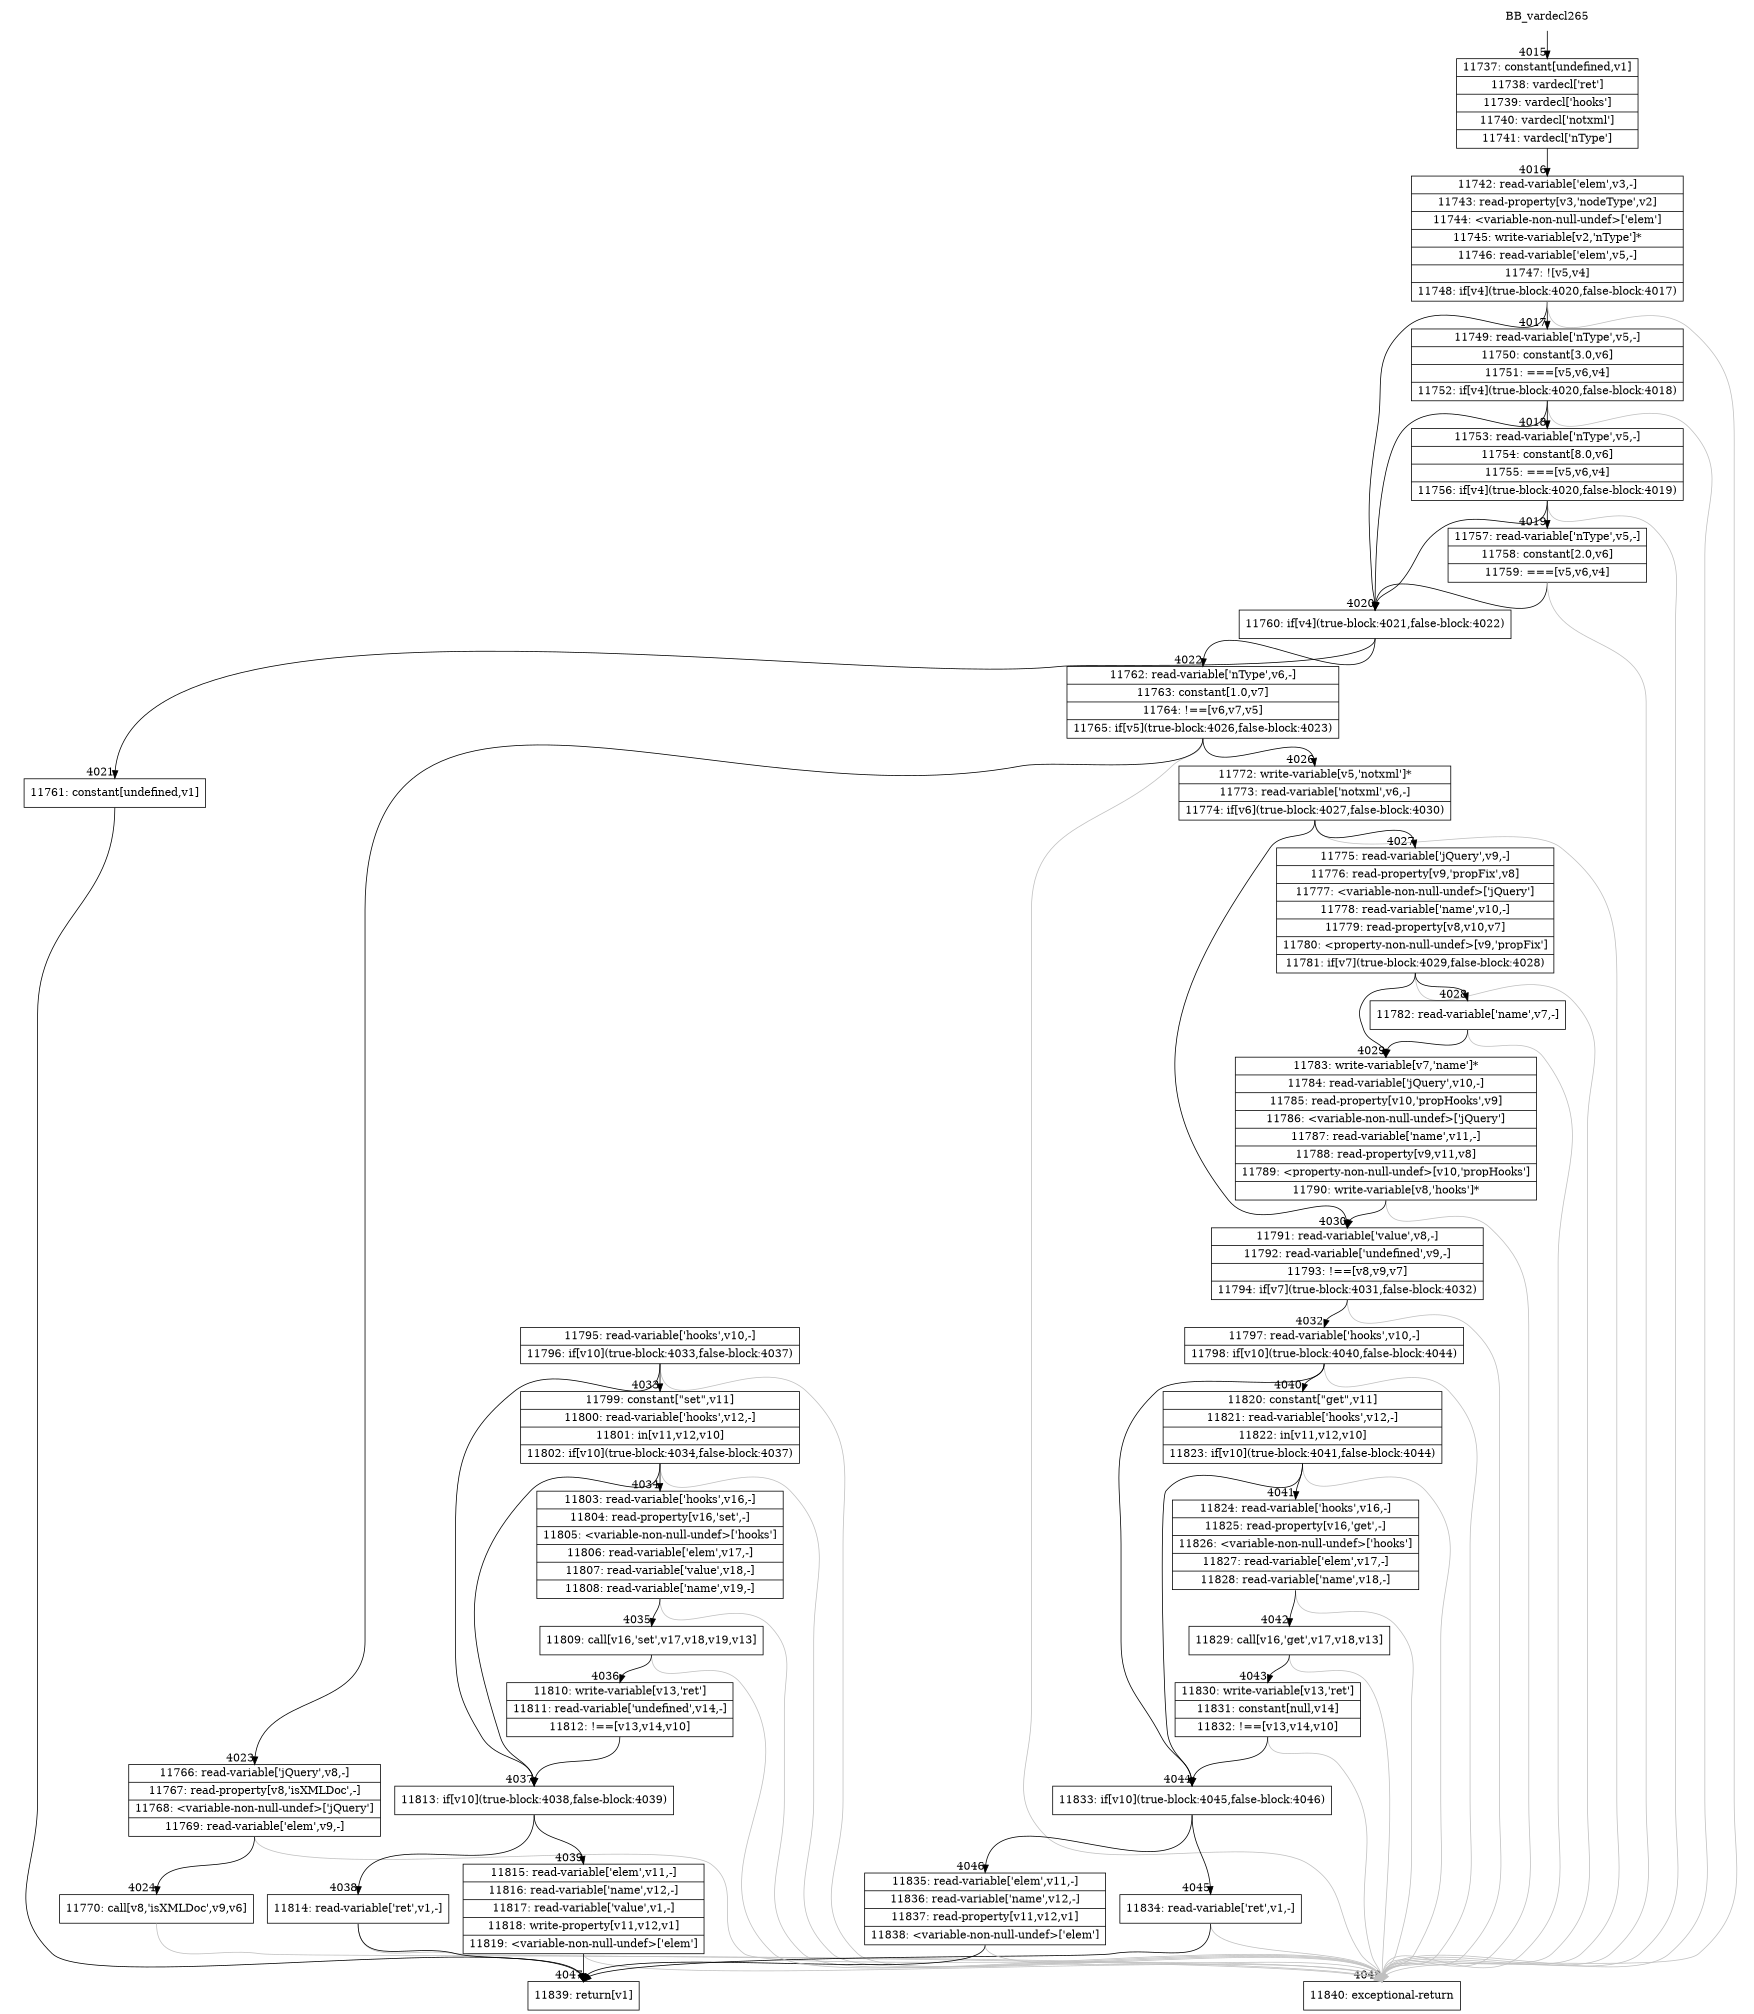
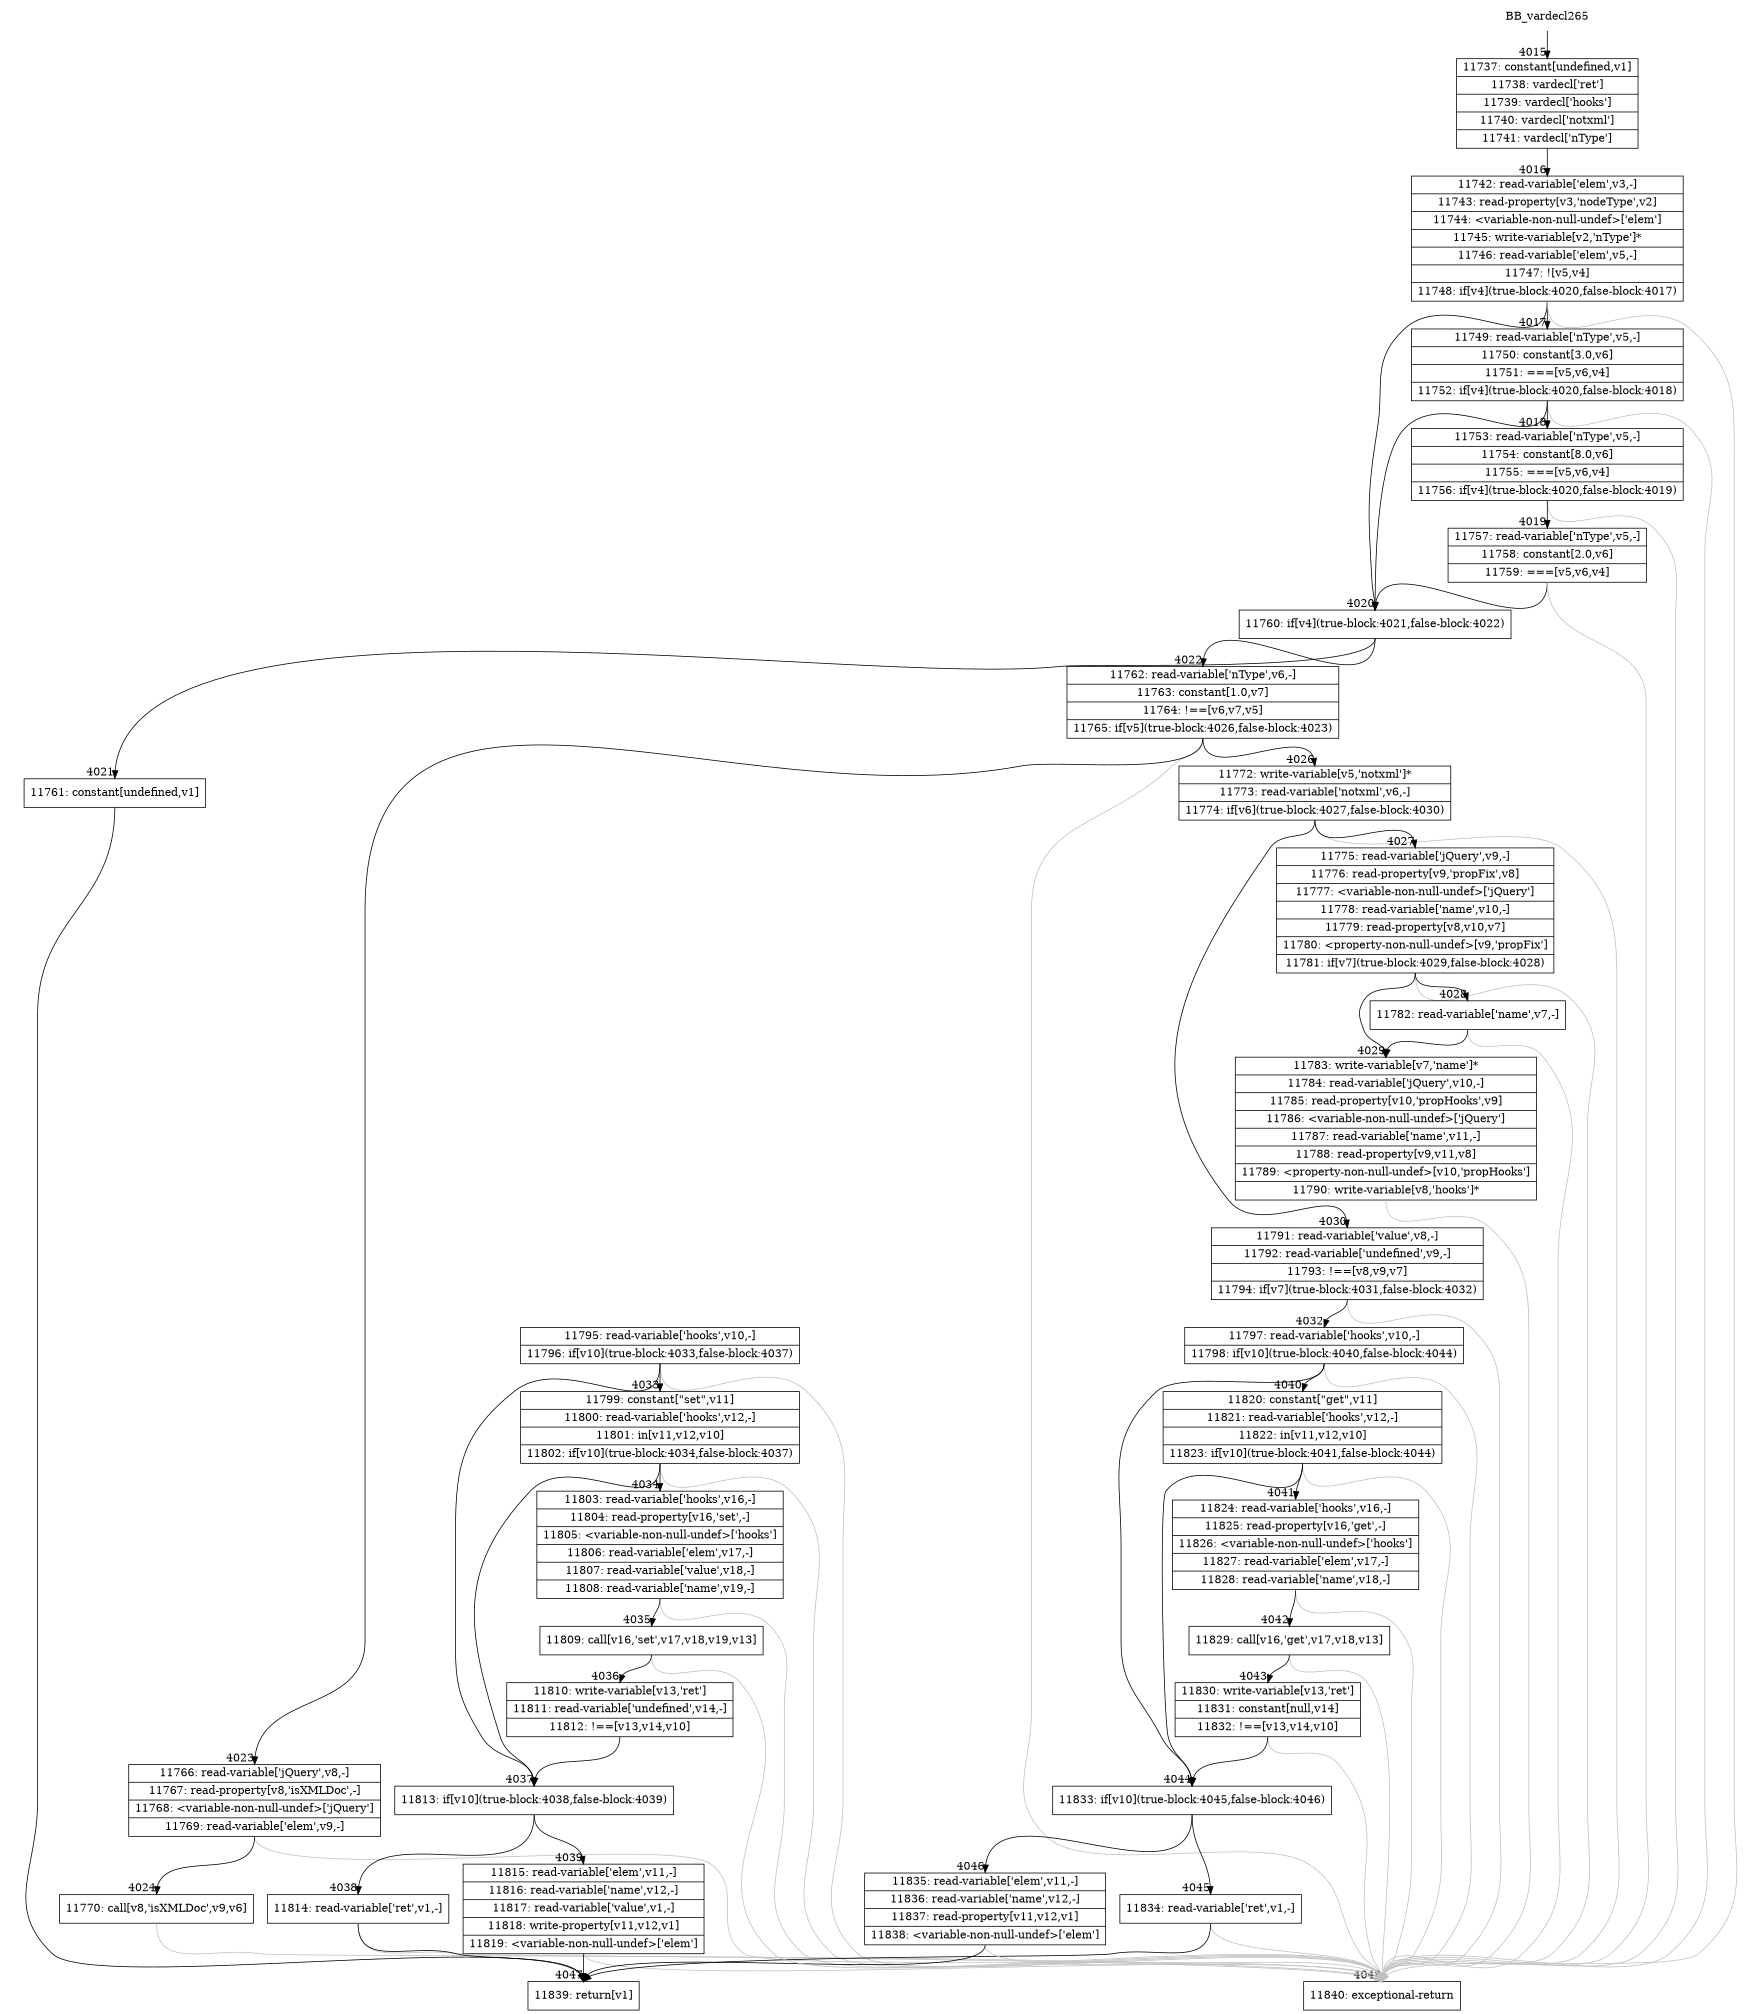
(1451, 524) -> none
(1371, 1213) -> none
